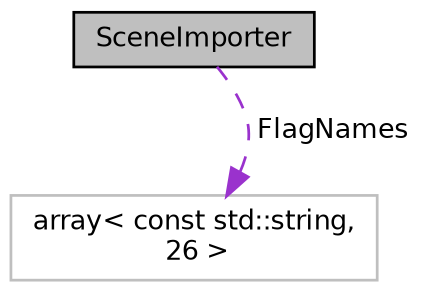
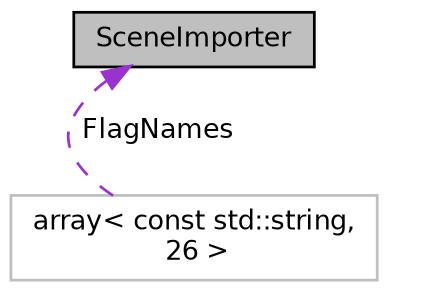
(246, 116) -> (69, 141)
